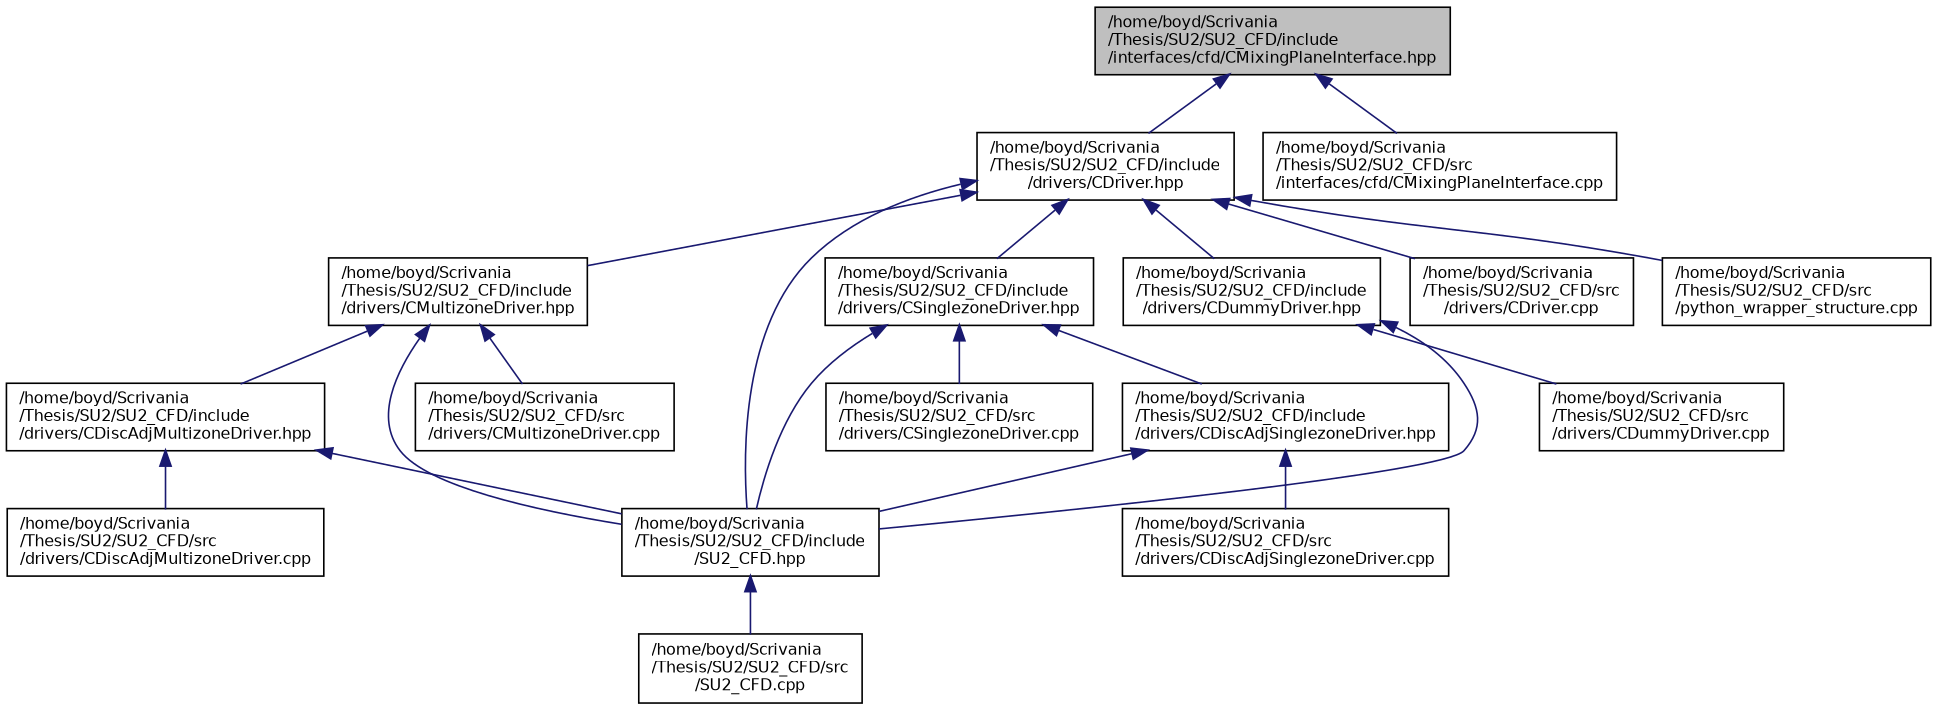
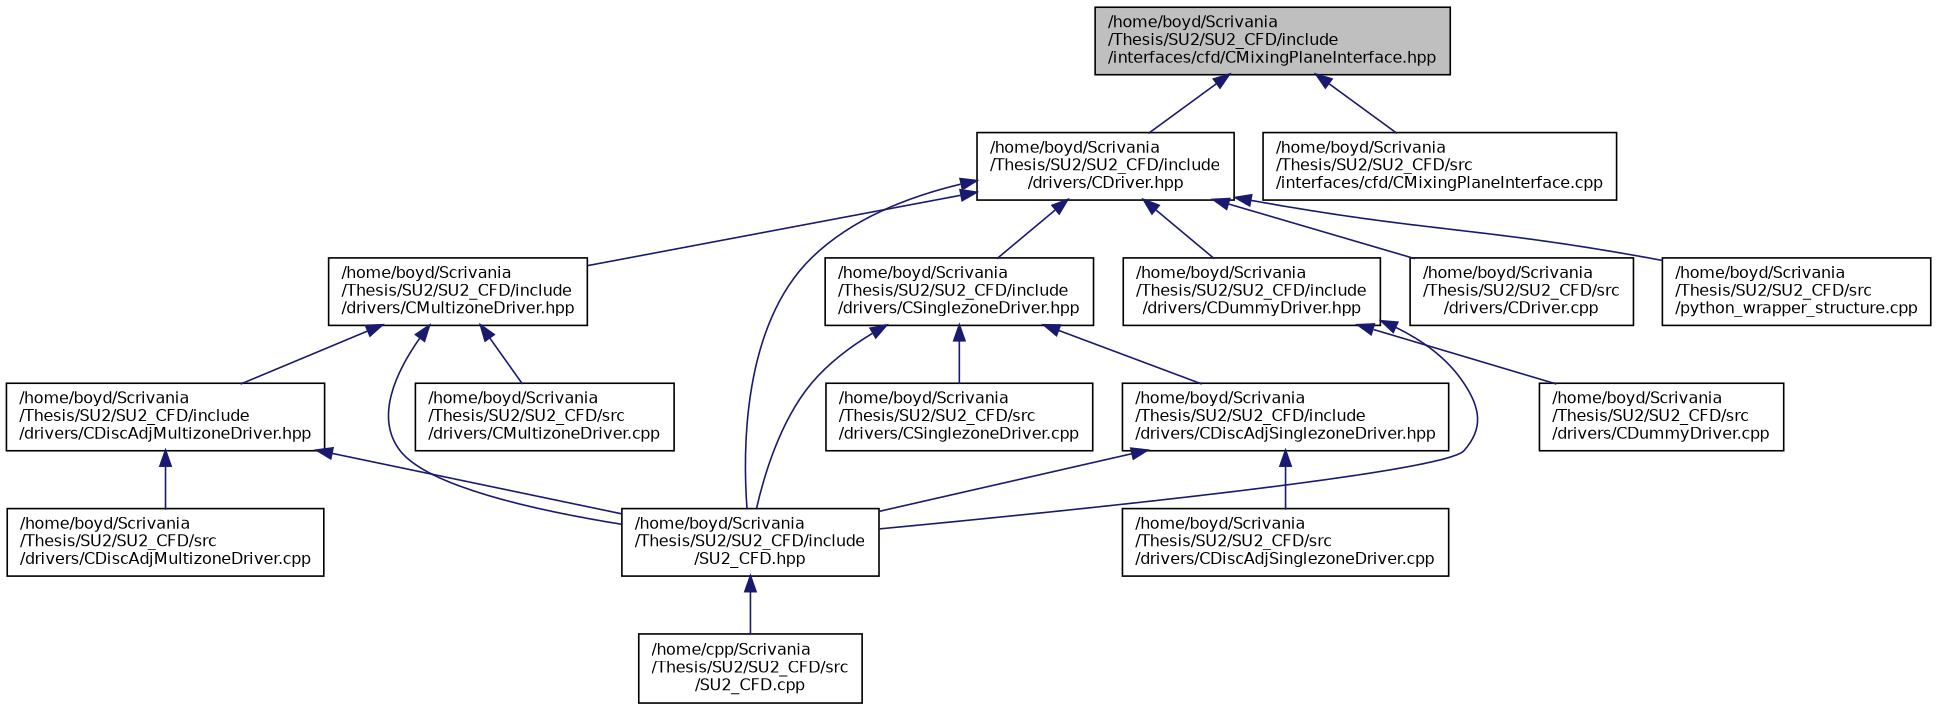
(750, 668) -> (750, 668)
